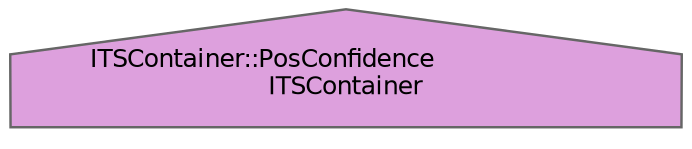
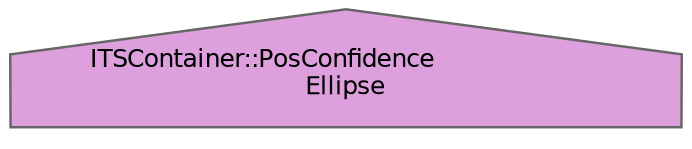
(346, 75) -> (346, 75)
